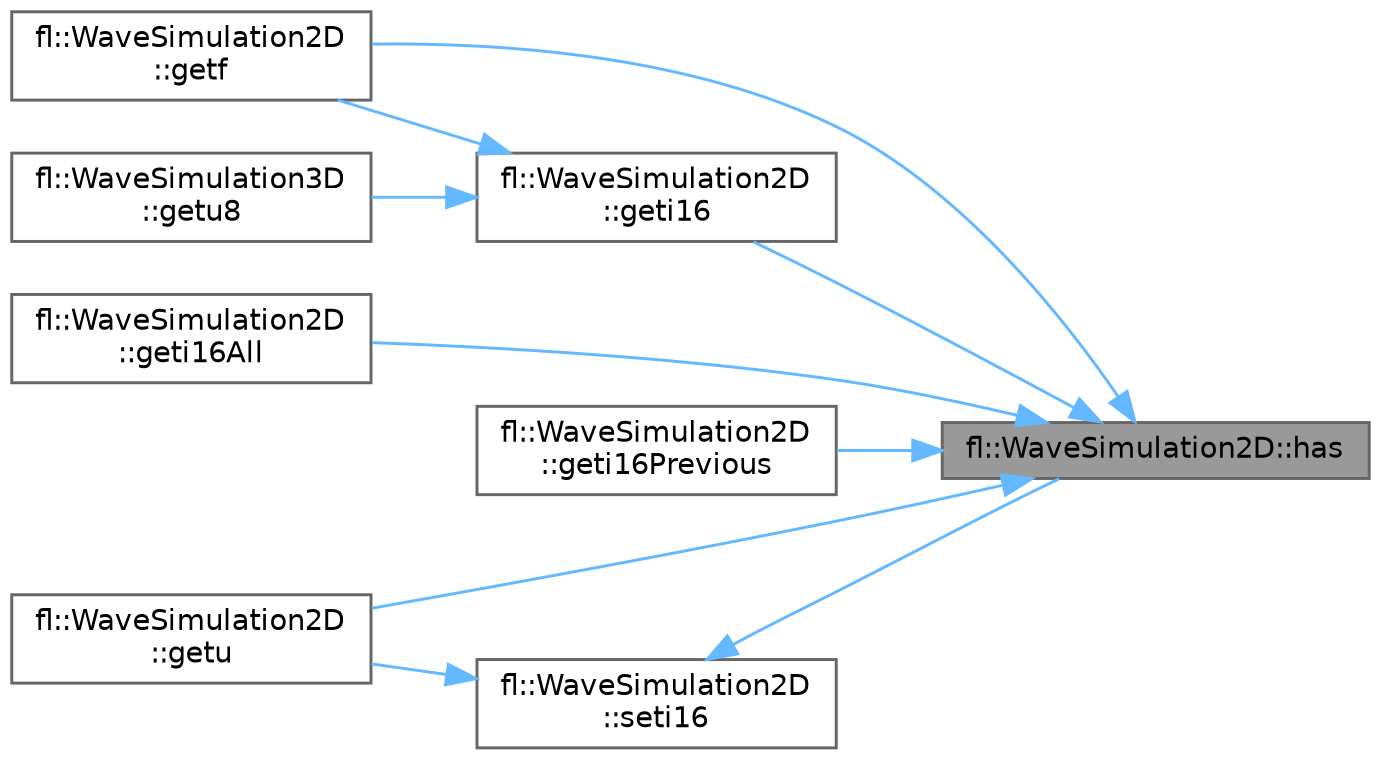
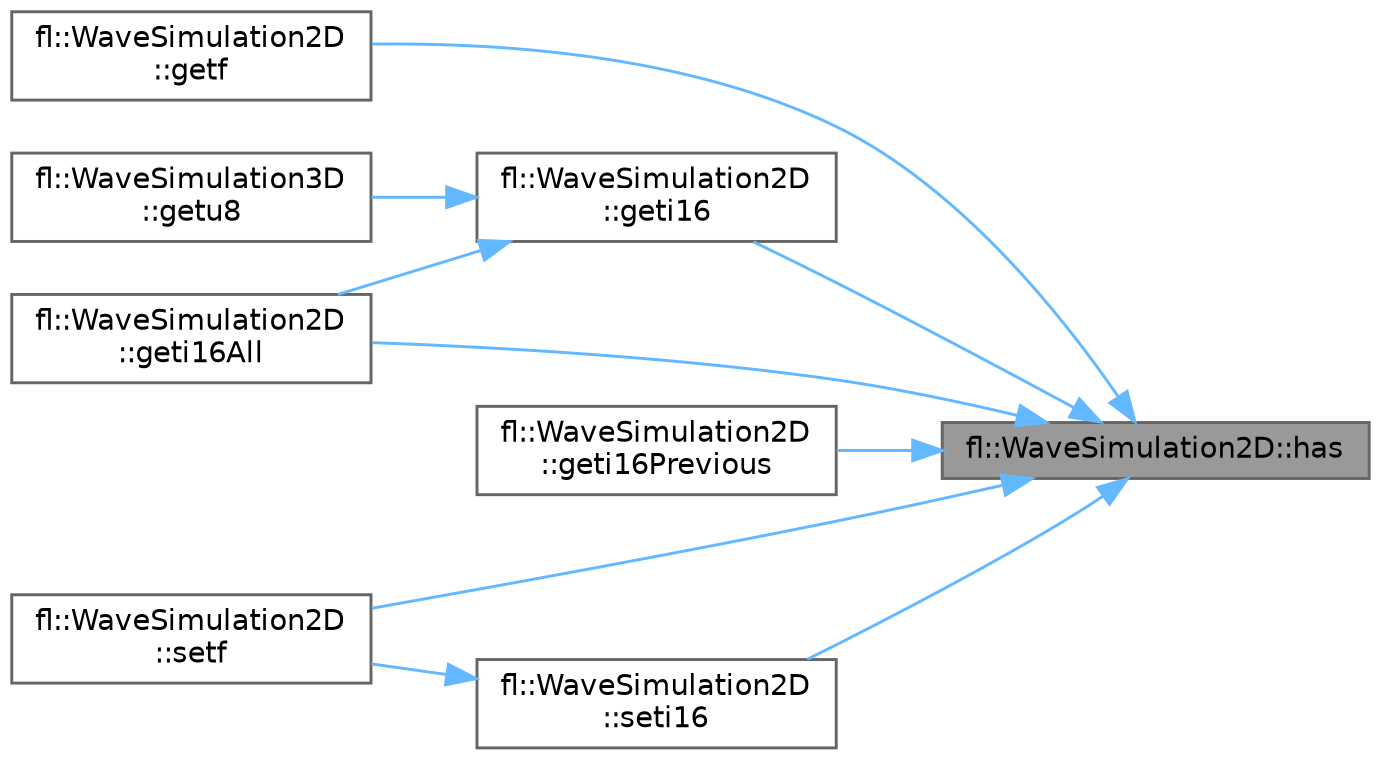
(409, 122) -> (409, 272)
(896, 561) -> (957, 581)
(191, 639) -> (191, 639)
